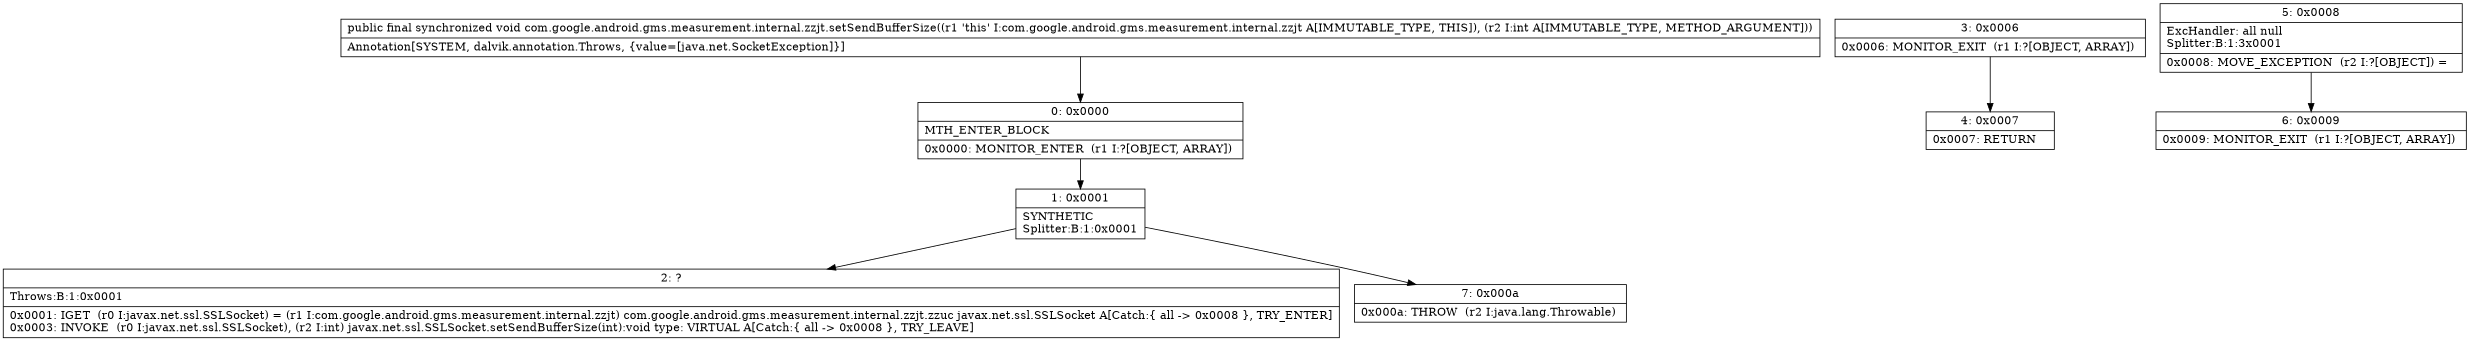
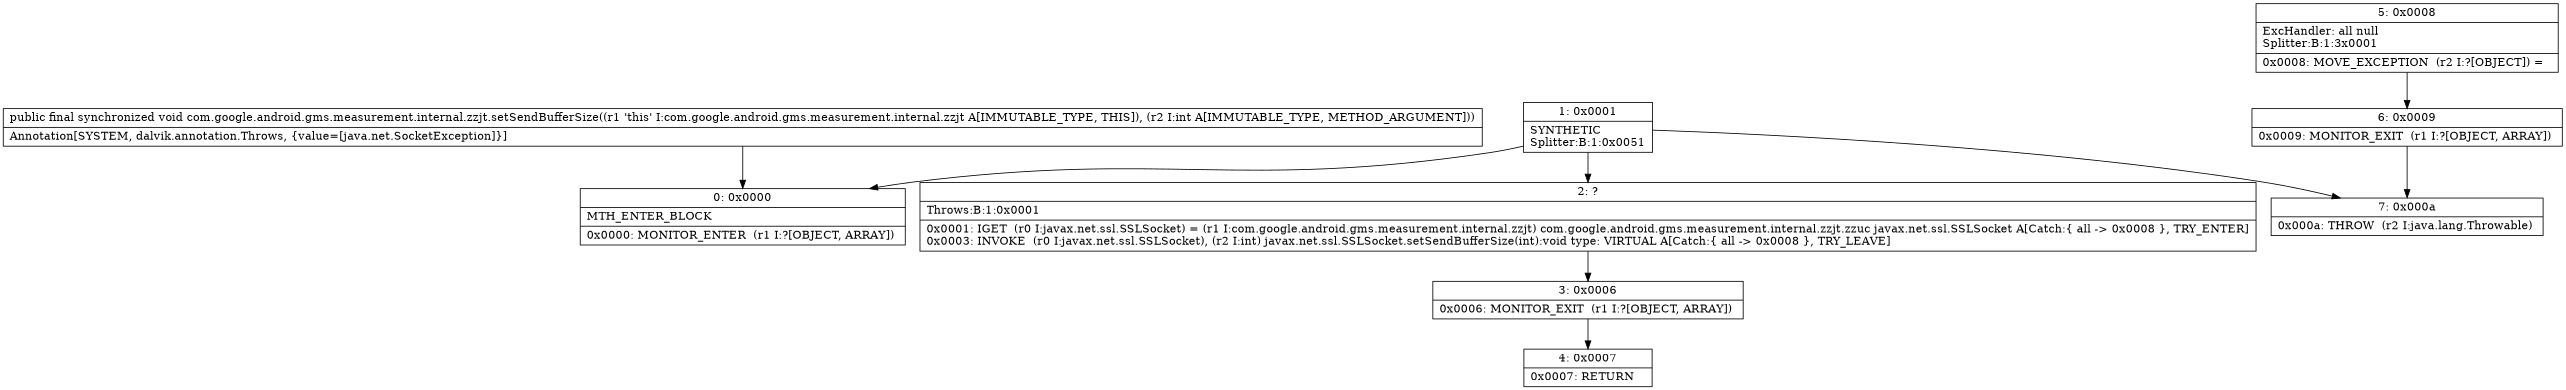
none -> (2407, 168)
(1080, 170) -> (1201, 170)
(1080, 229) -> (1588, 143)
none -> (1588, 262)
